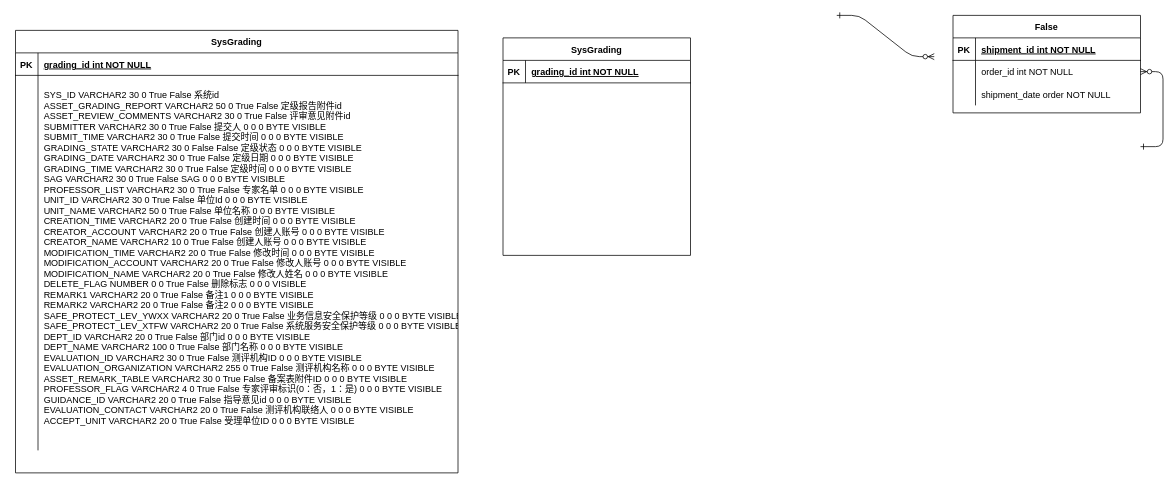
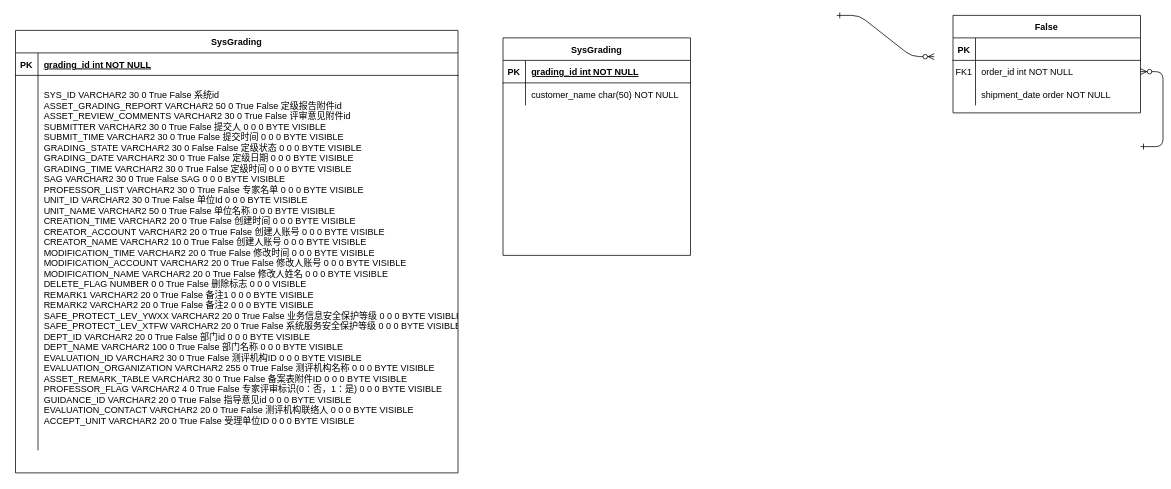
(1058, 49) -> none
none -> (964, 72)
none -> (608, 94)
